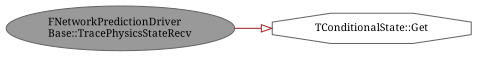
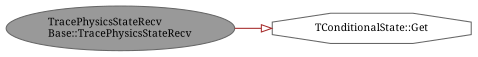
(120, 28) -> (120, 28)
